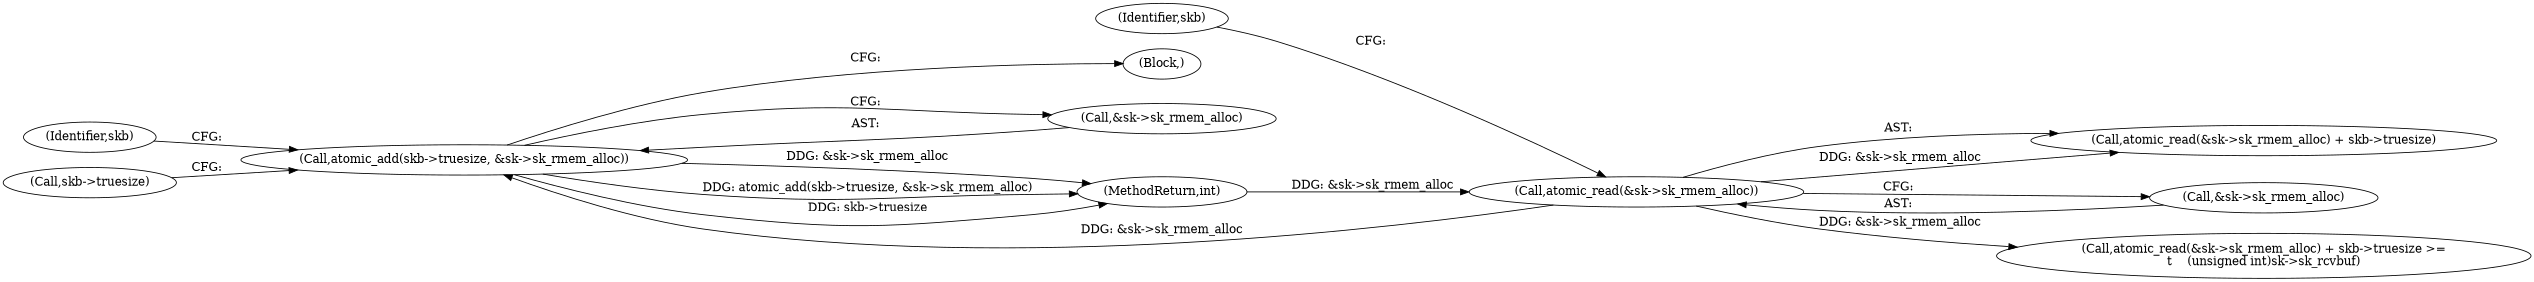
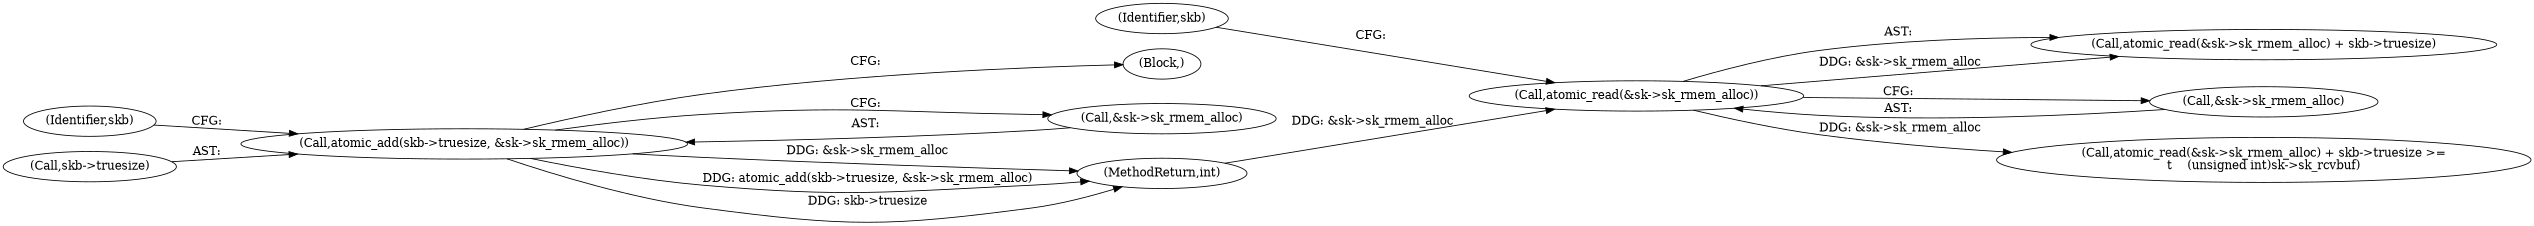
(209, 168) -> (209, 152)
(1030, 247) -> none
